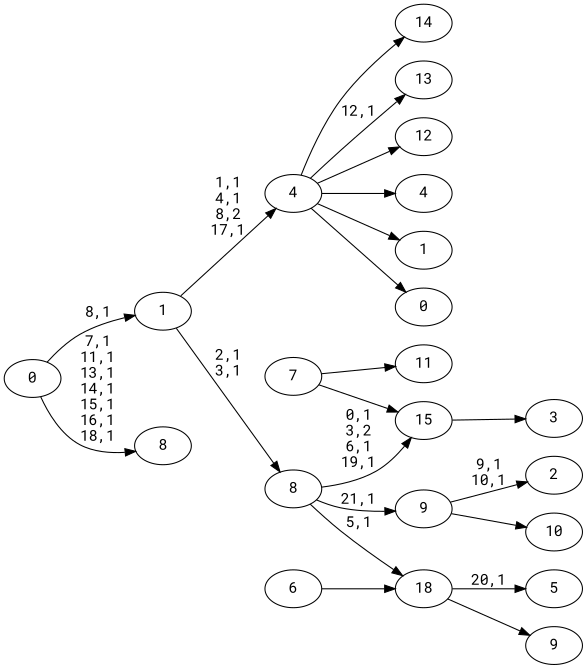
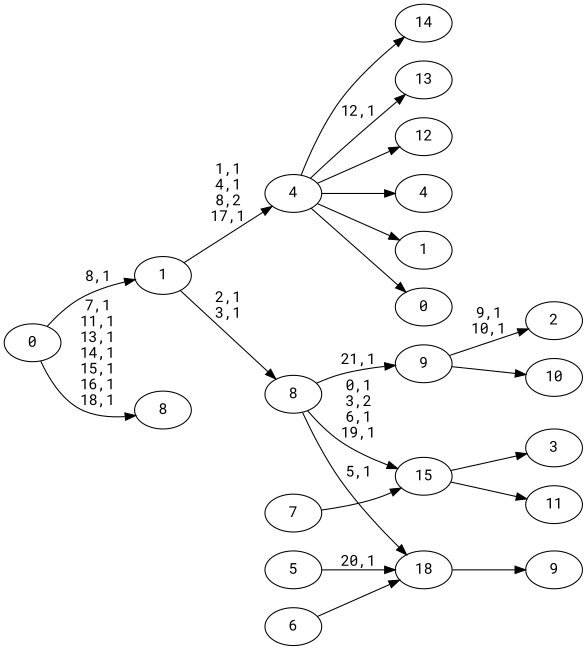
(353, 371) -> (484, 489)
(484, 589) -> (353, 570)
